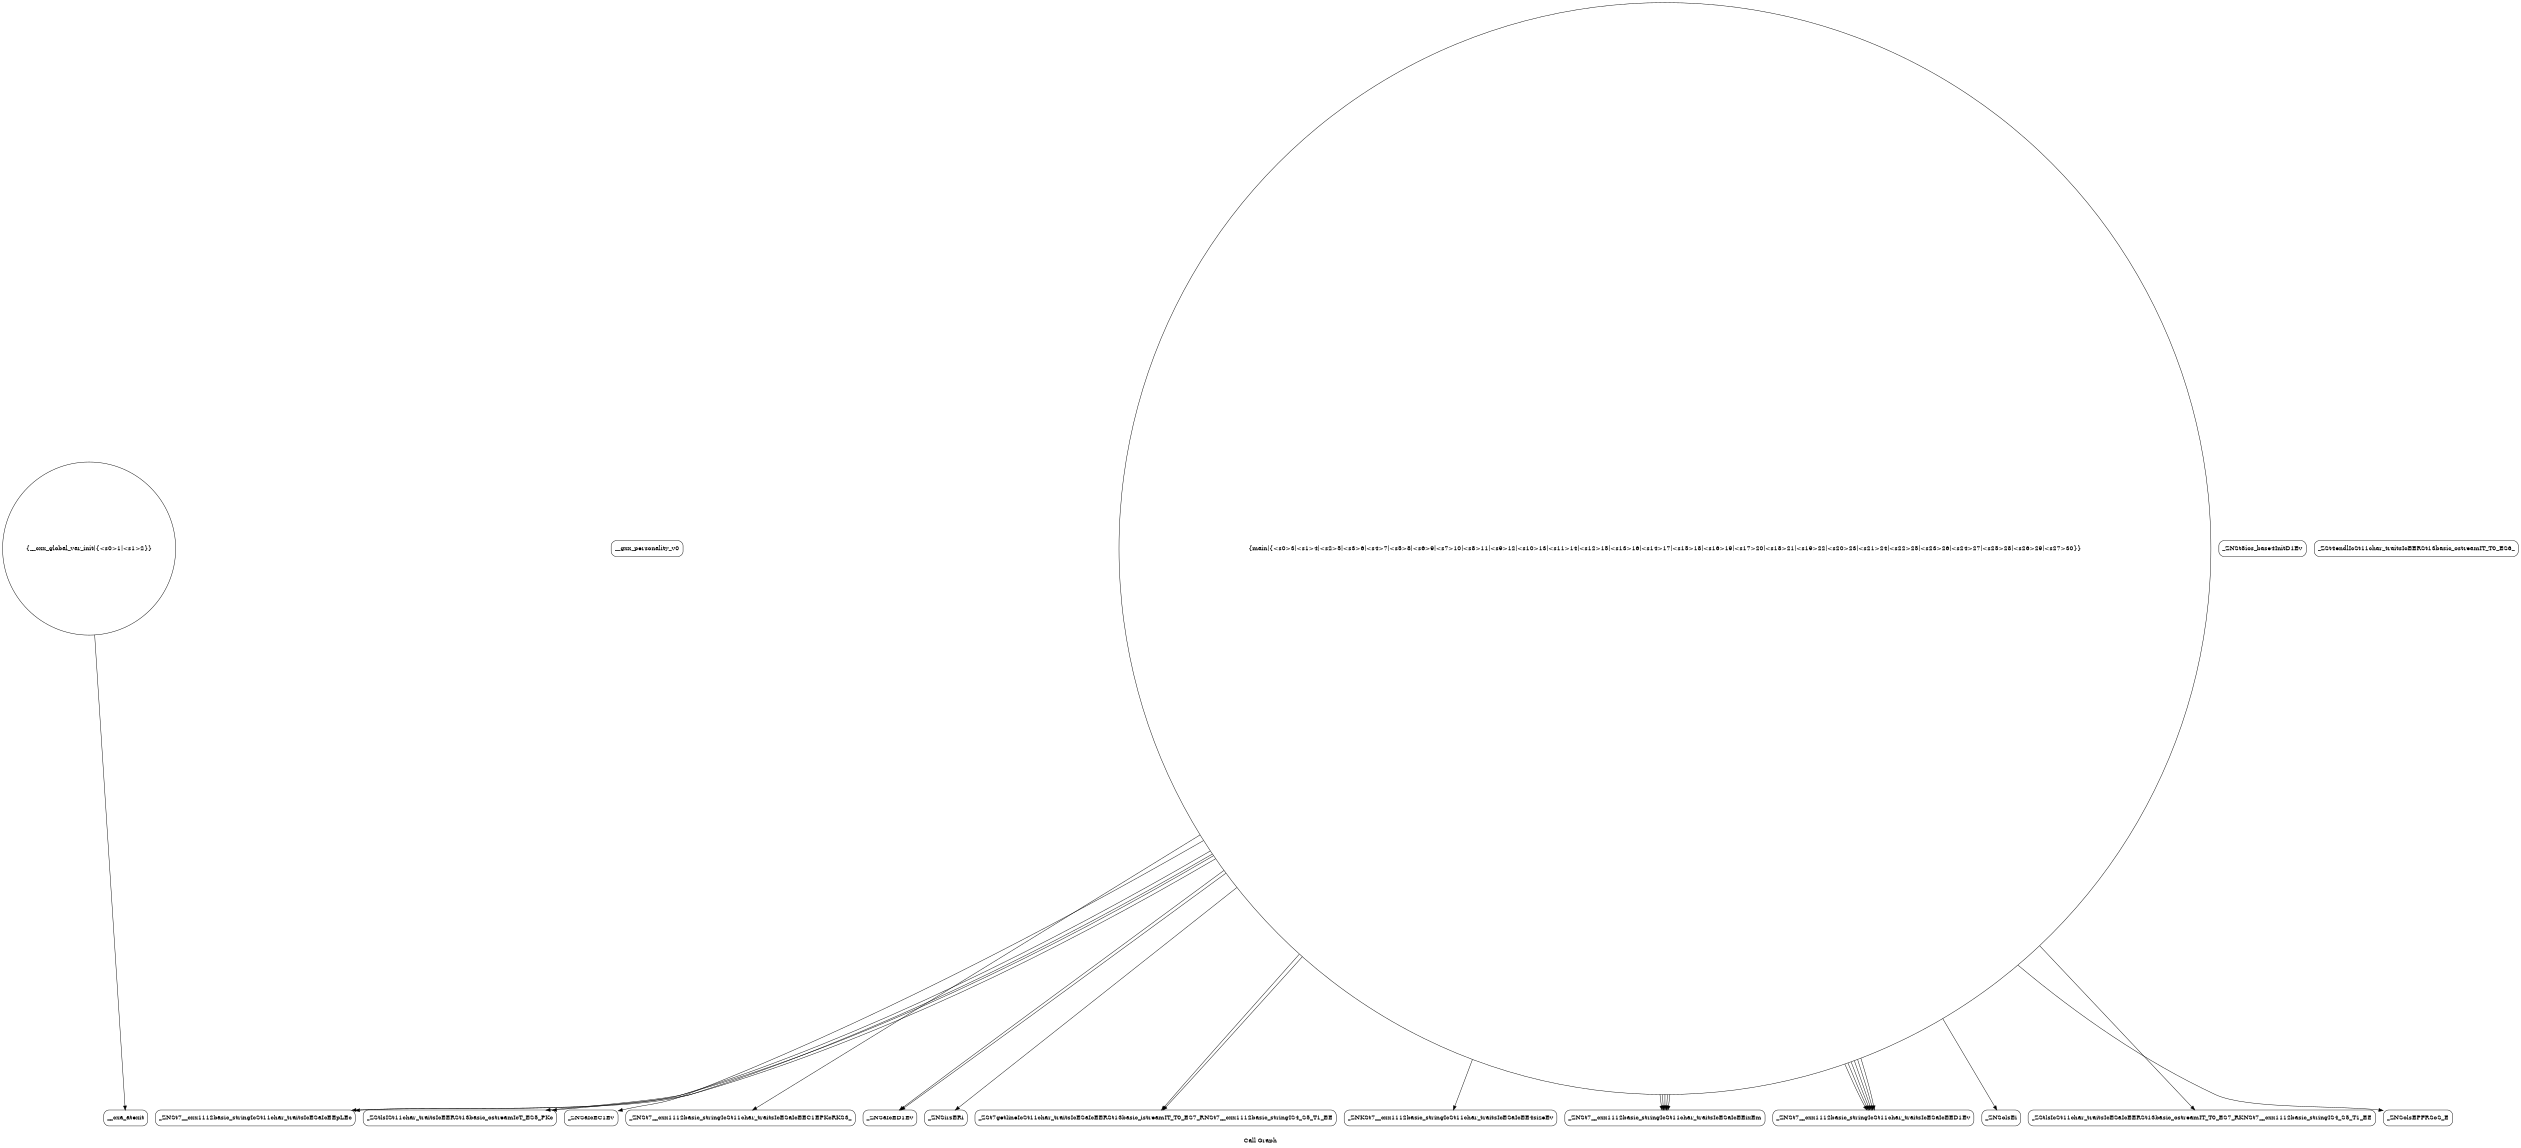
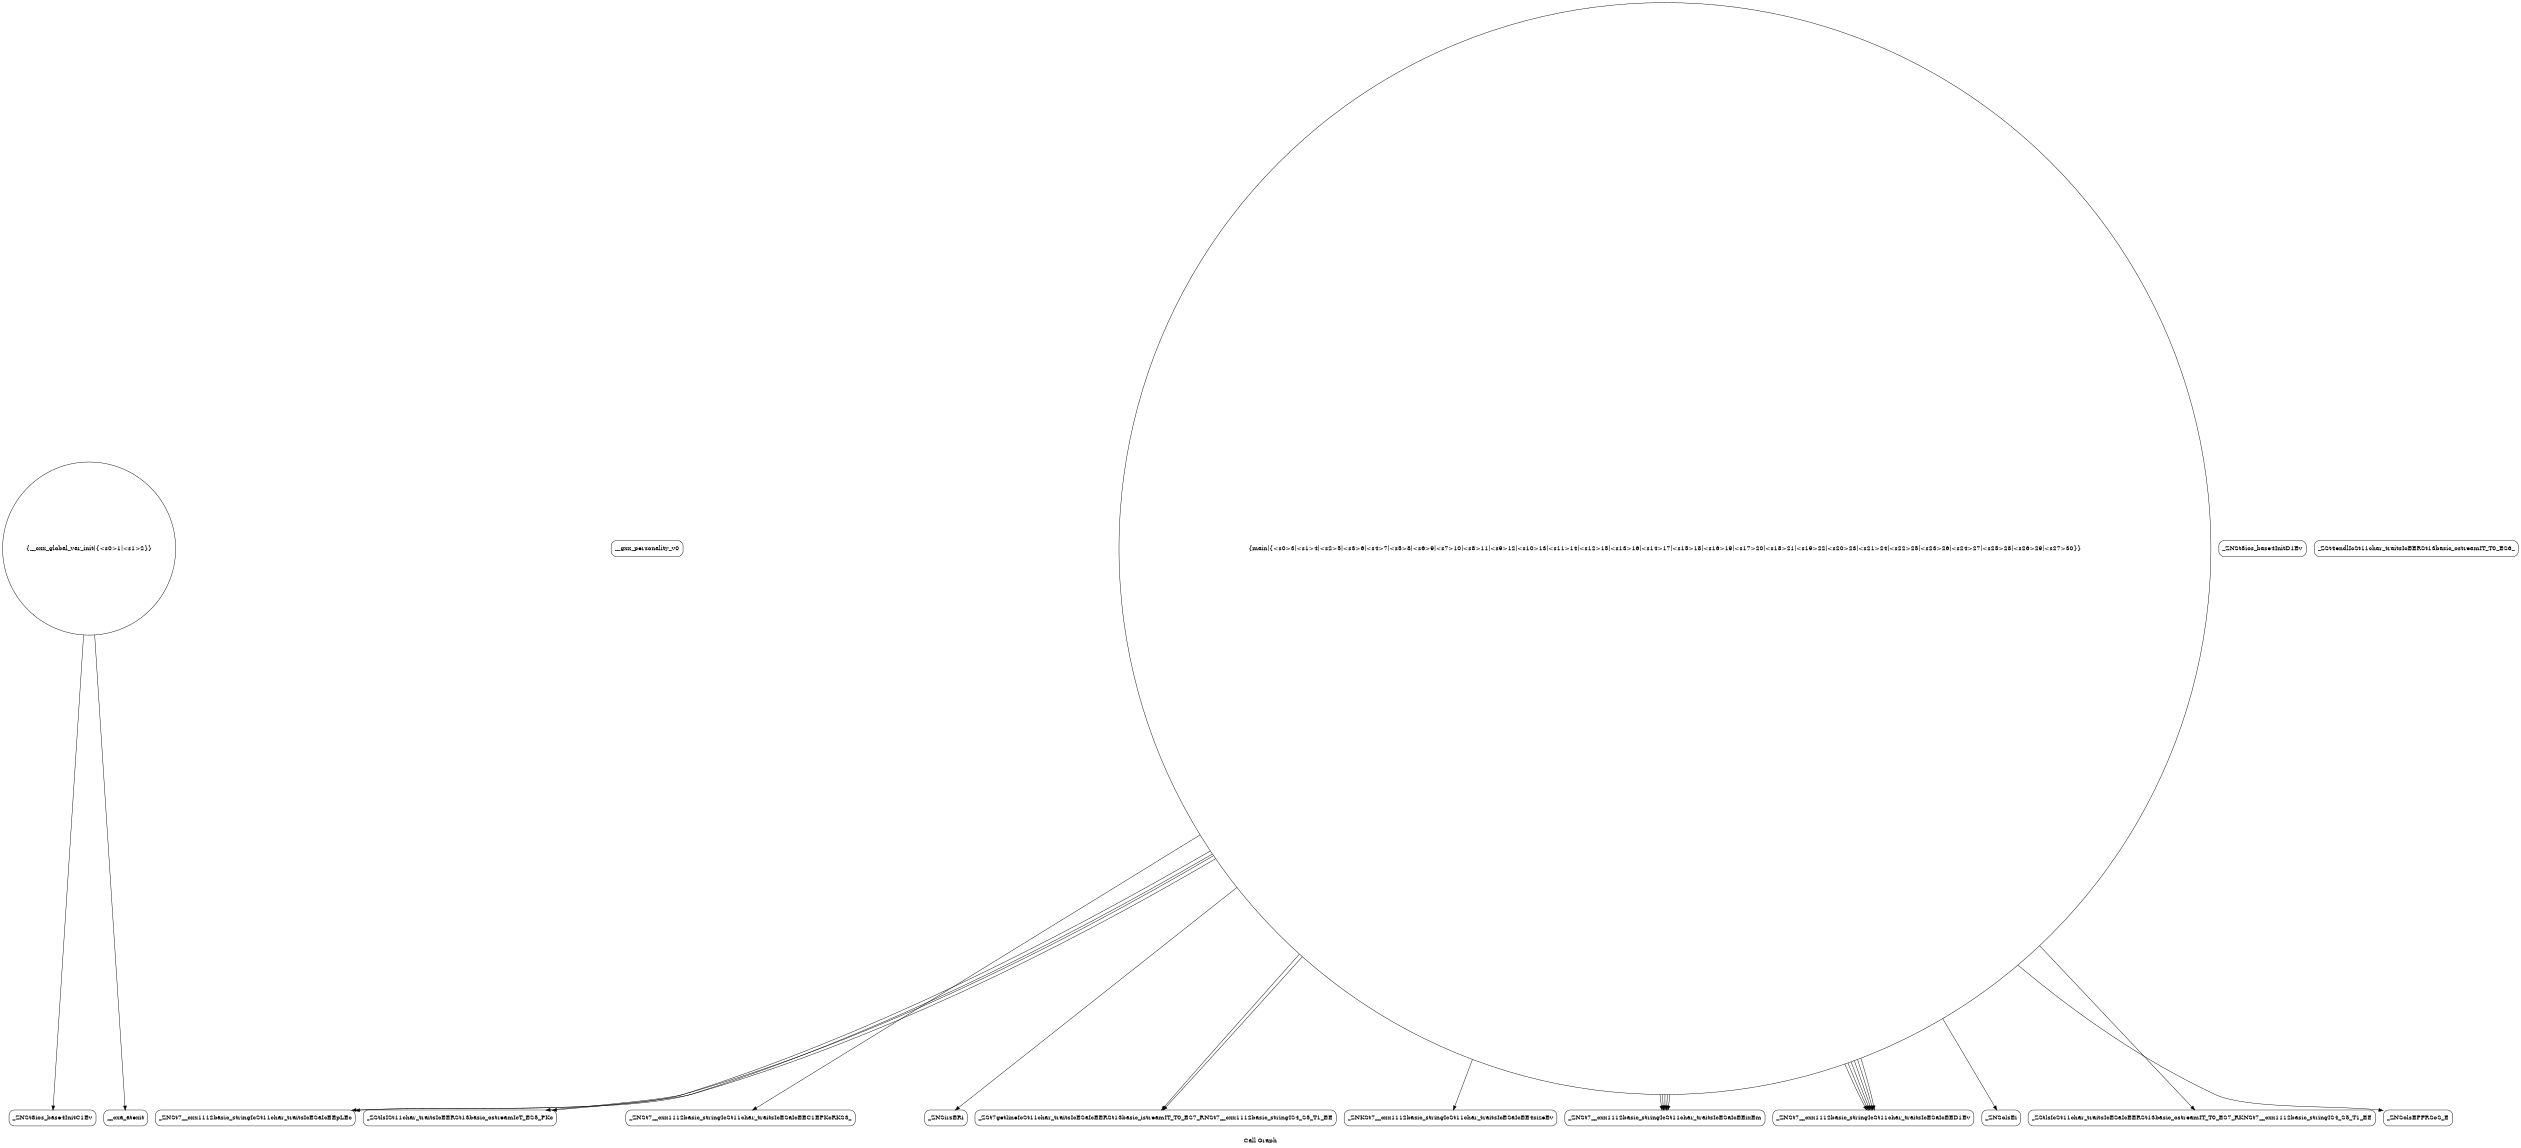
none -> (53, 1118)
(591, 1118) -> none
(890, 1118) -> none
